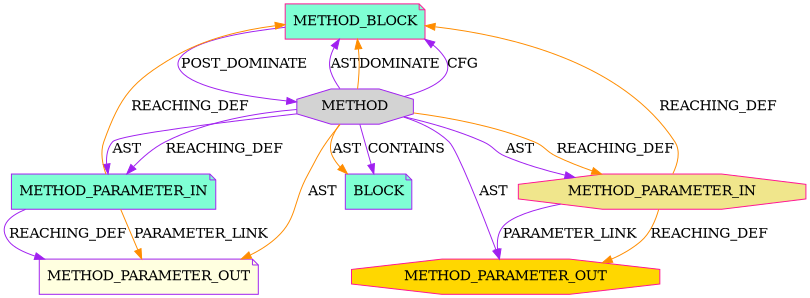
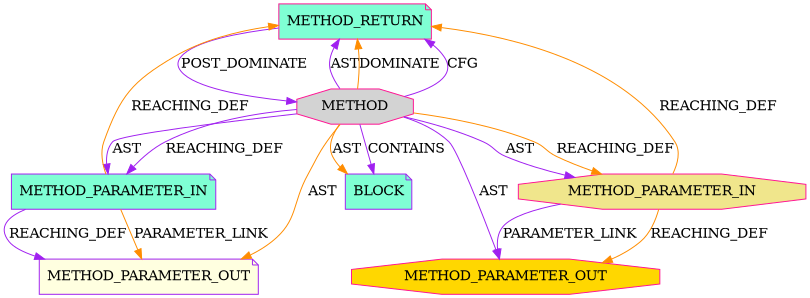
(355, 22) -> (355, 22)
(355, 107) -> (355, 107)
